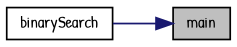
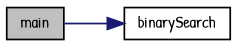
(134, 24) -> (86, 24)
